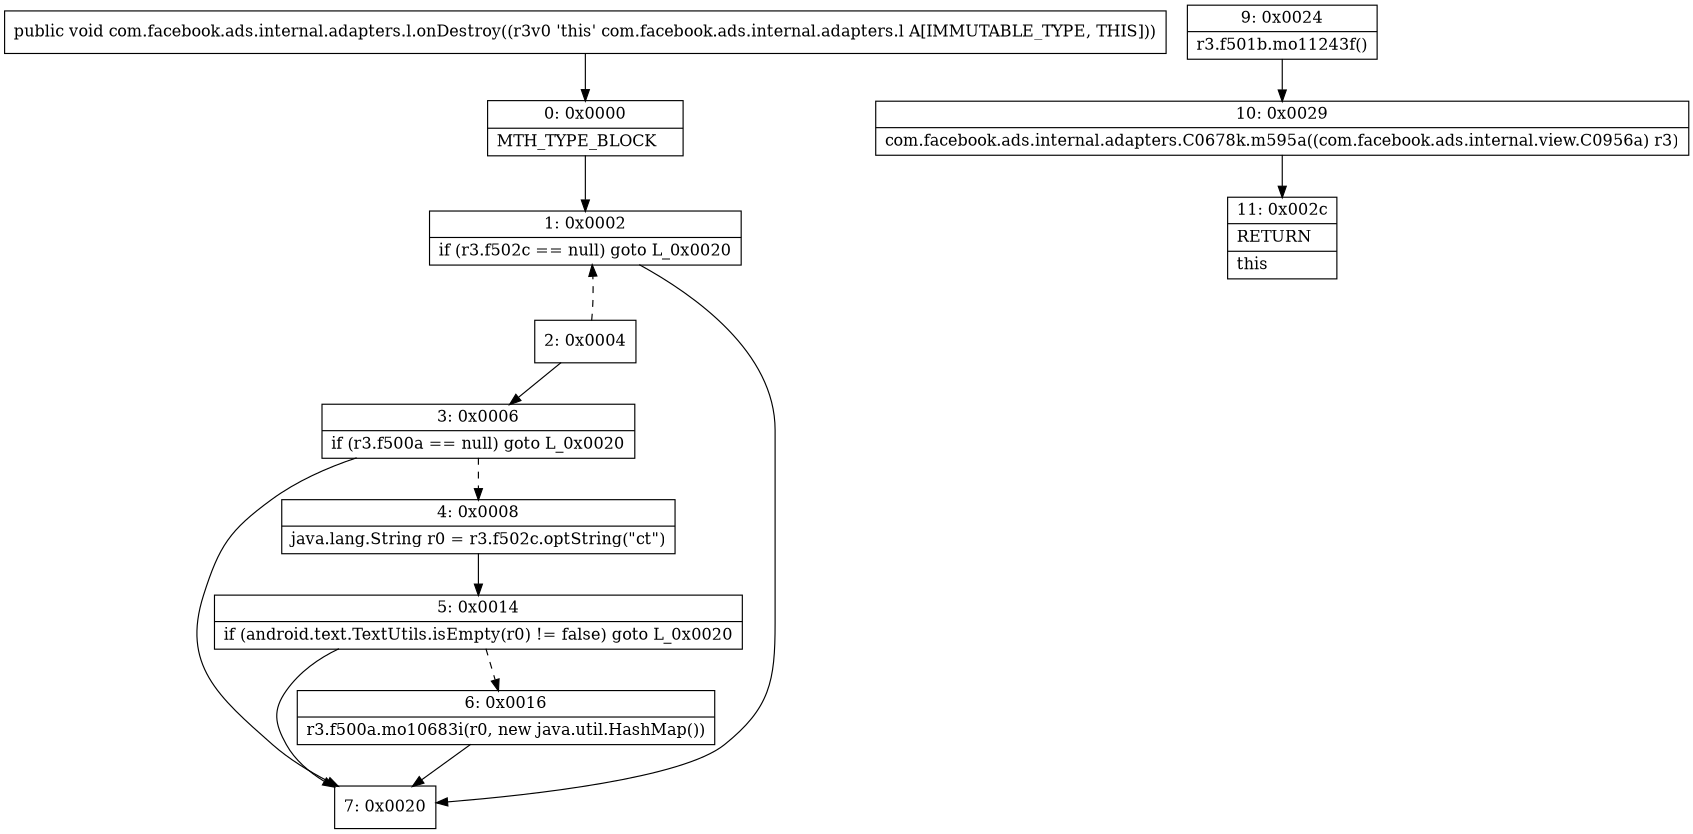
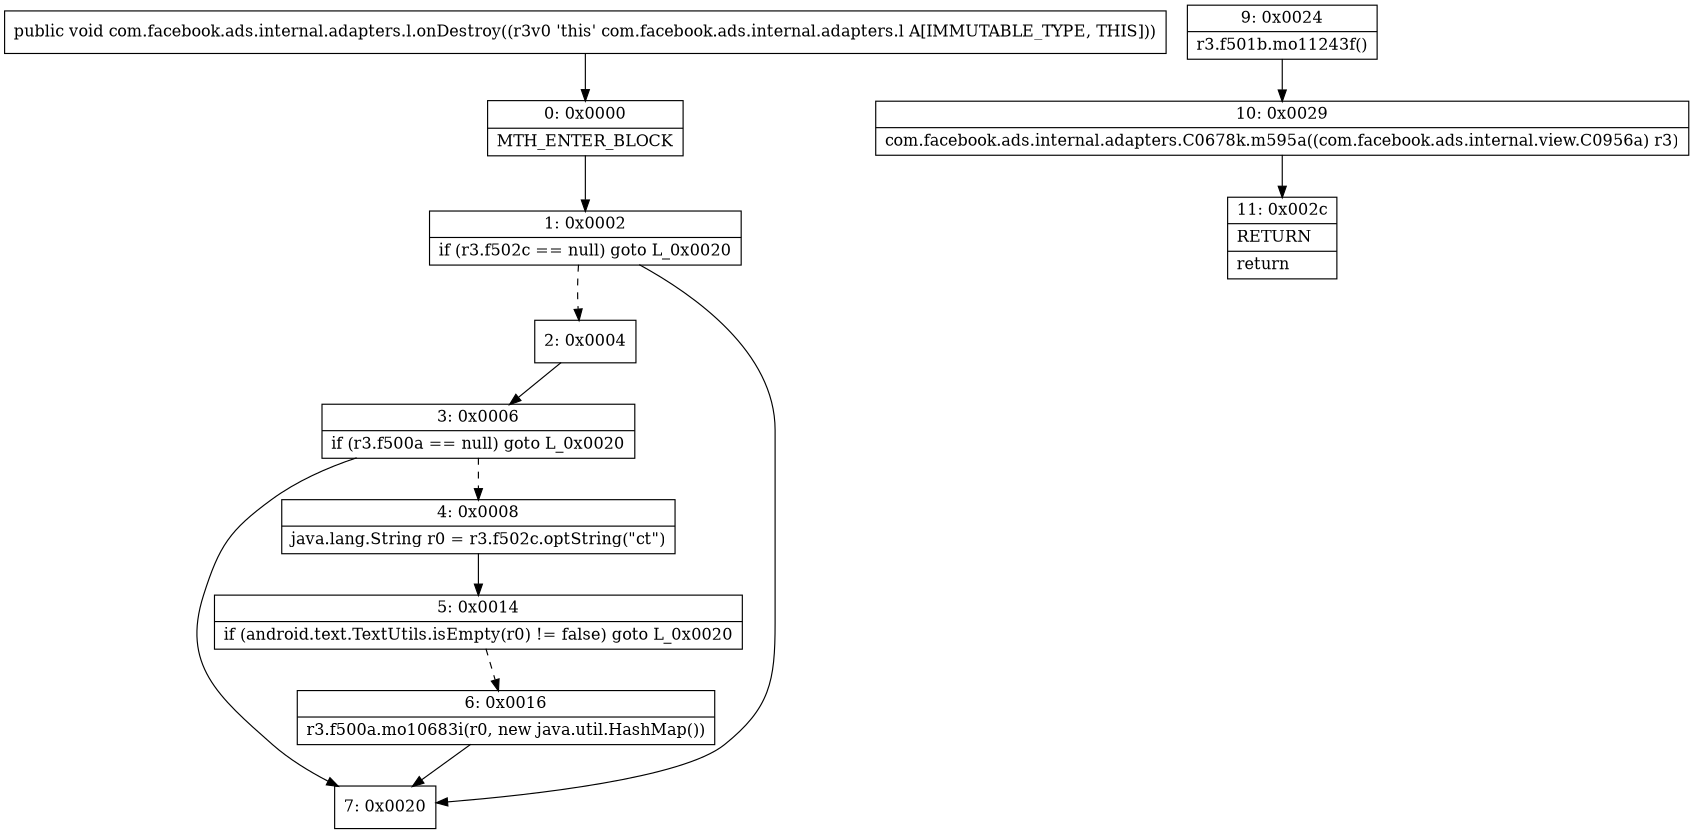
(577, 141) -> (585, 141)
(1253, 264) -> (1263, 264)
(593, 298) -> (578, 287)
(277, 710) -> none
